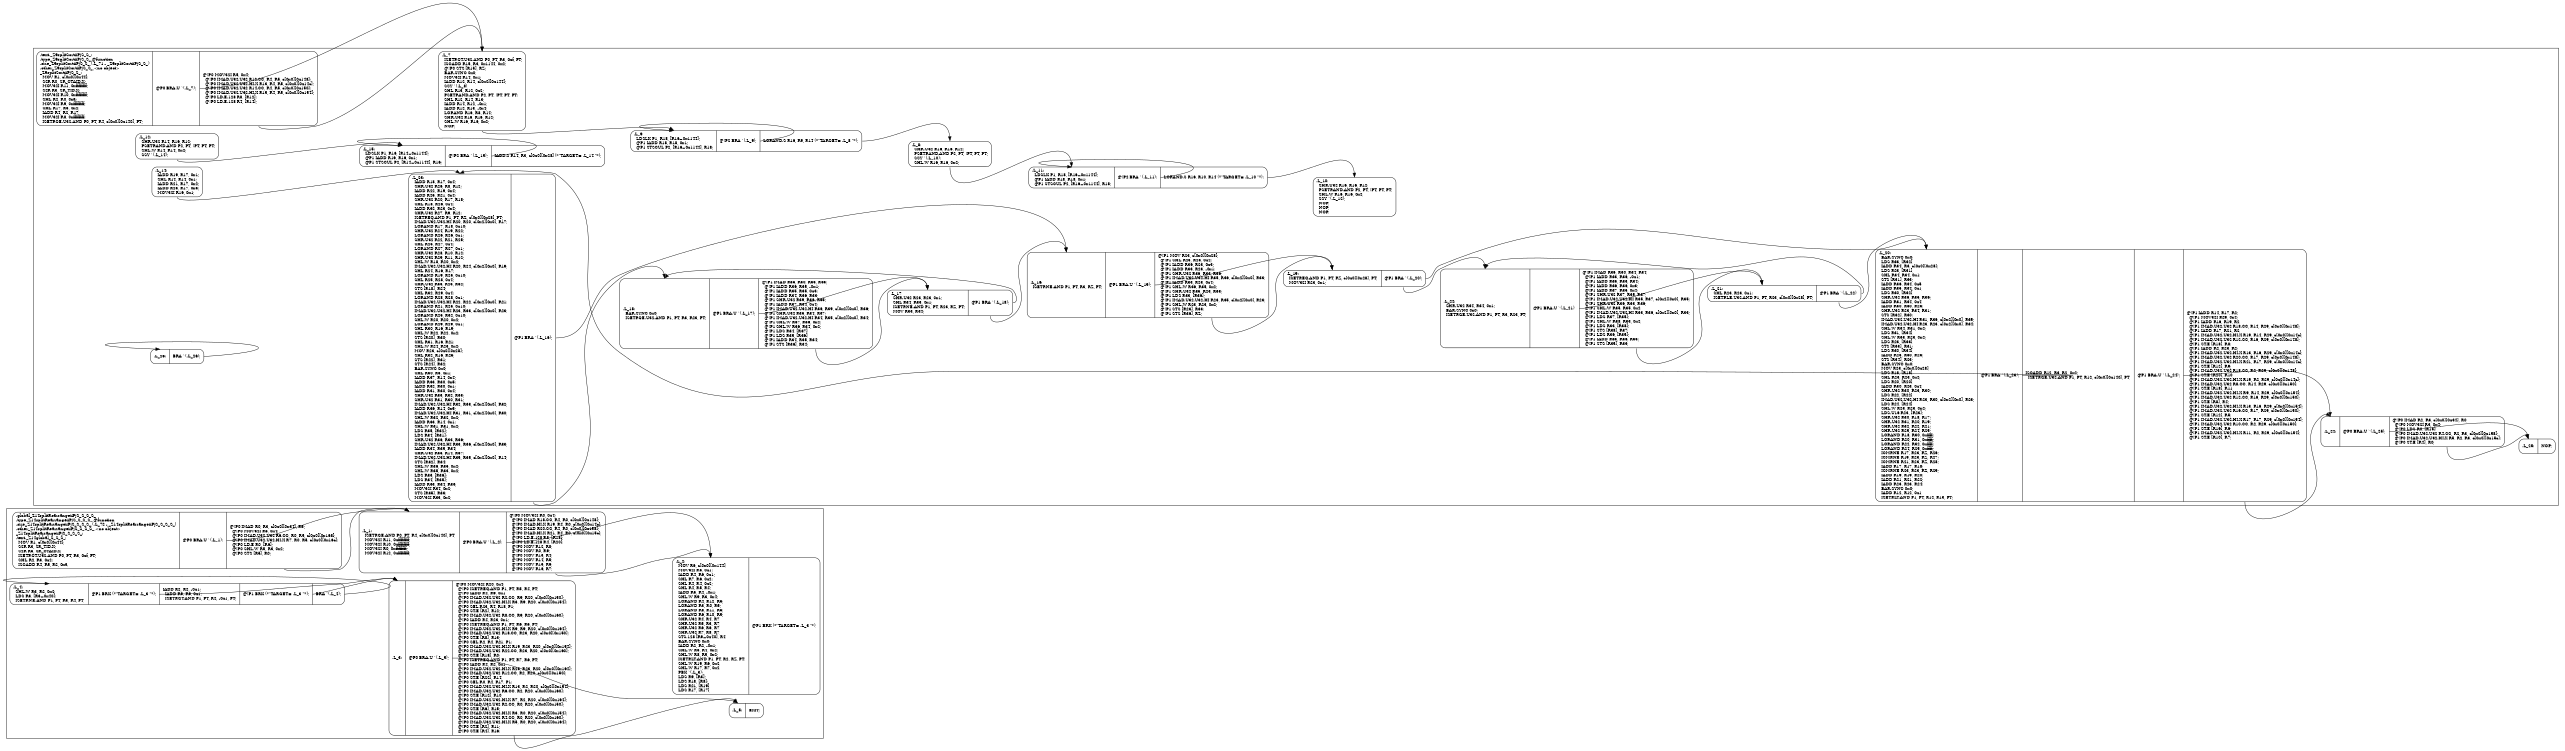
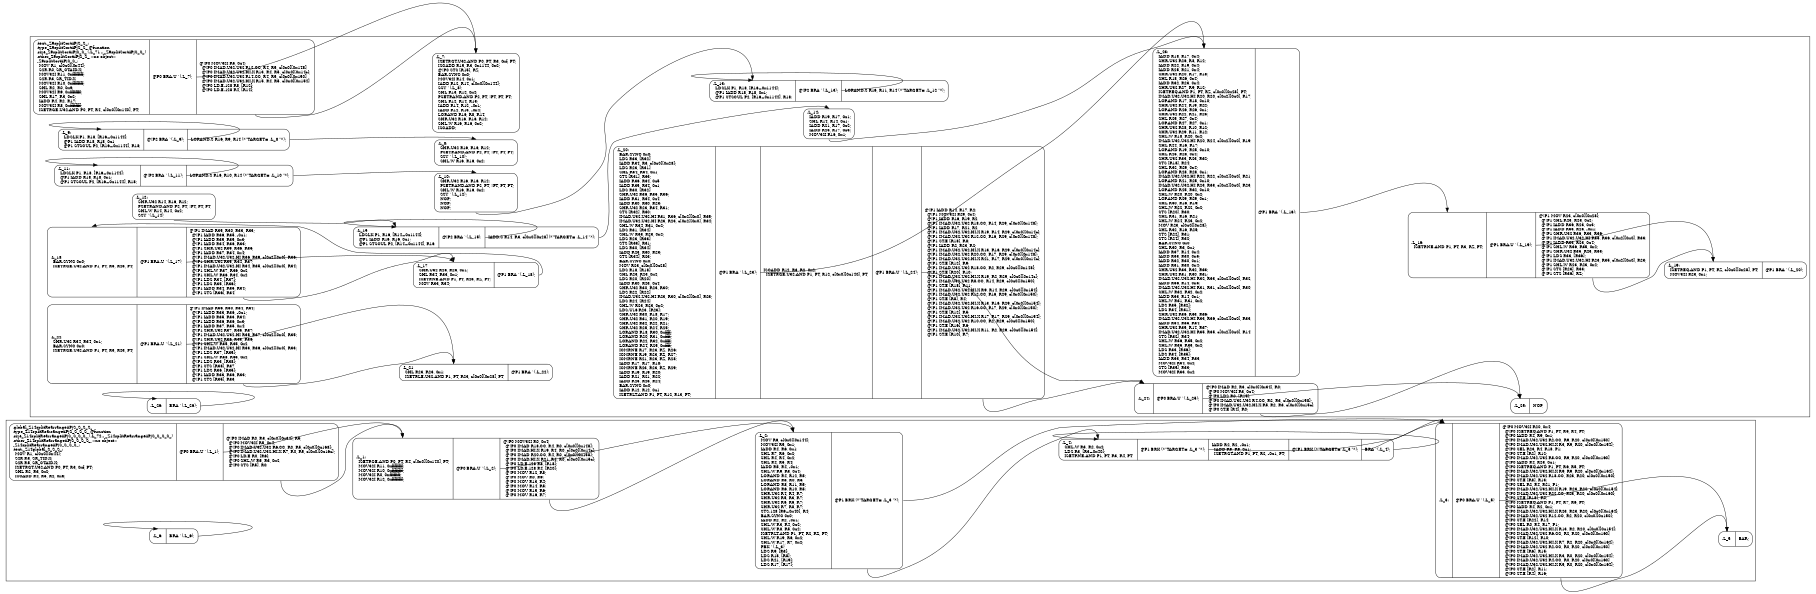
none -> (829, 91)
(449, 126) -> (446, 128)
none -> (669, 128)
(576, 131) -> none
(1009, 168) -> none
(1673, 234) -> none
(1868, 260) -> none
(1683, 268) -> none
(1440, 269) -> none
(1019, 276) -> none
(586, 377) -> none
none -> (1162, 423)
none -> (981, 504)
none -> (174, 536)
(755, 710) -> (1744, 539)
